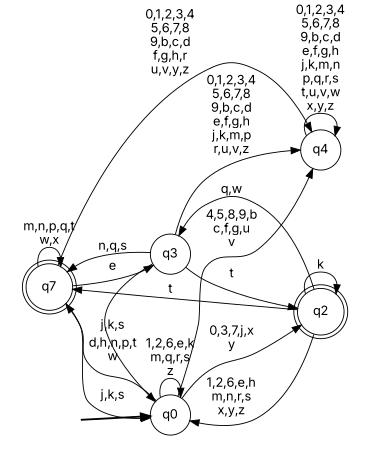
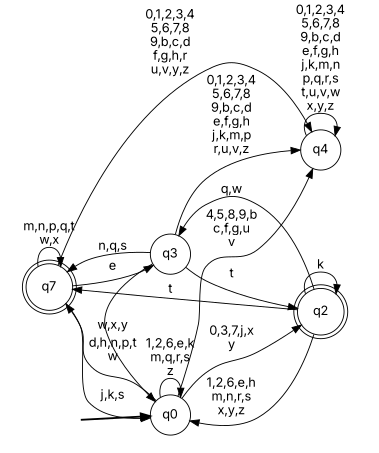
(113, 325) -> (113, 325)
